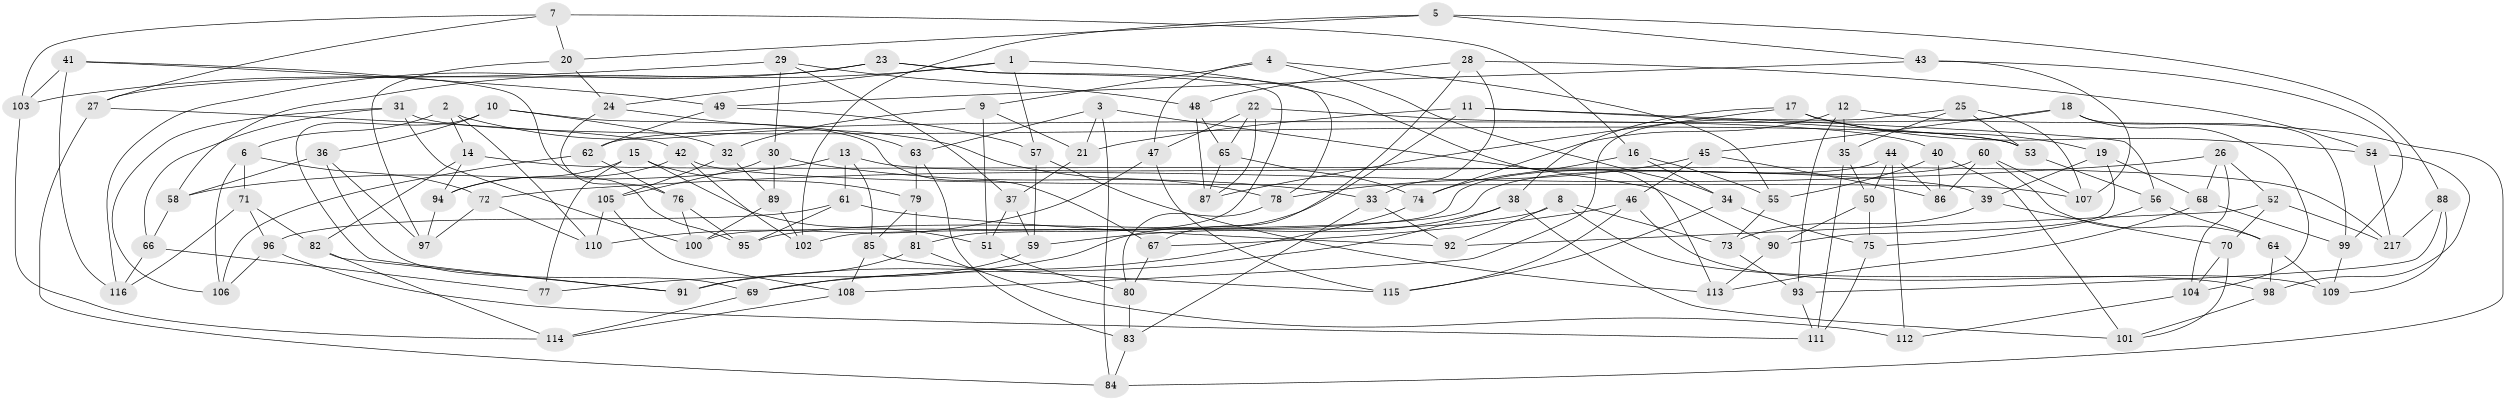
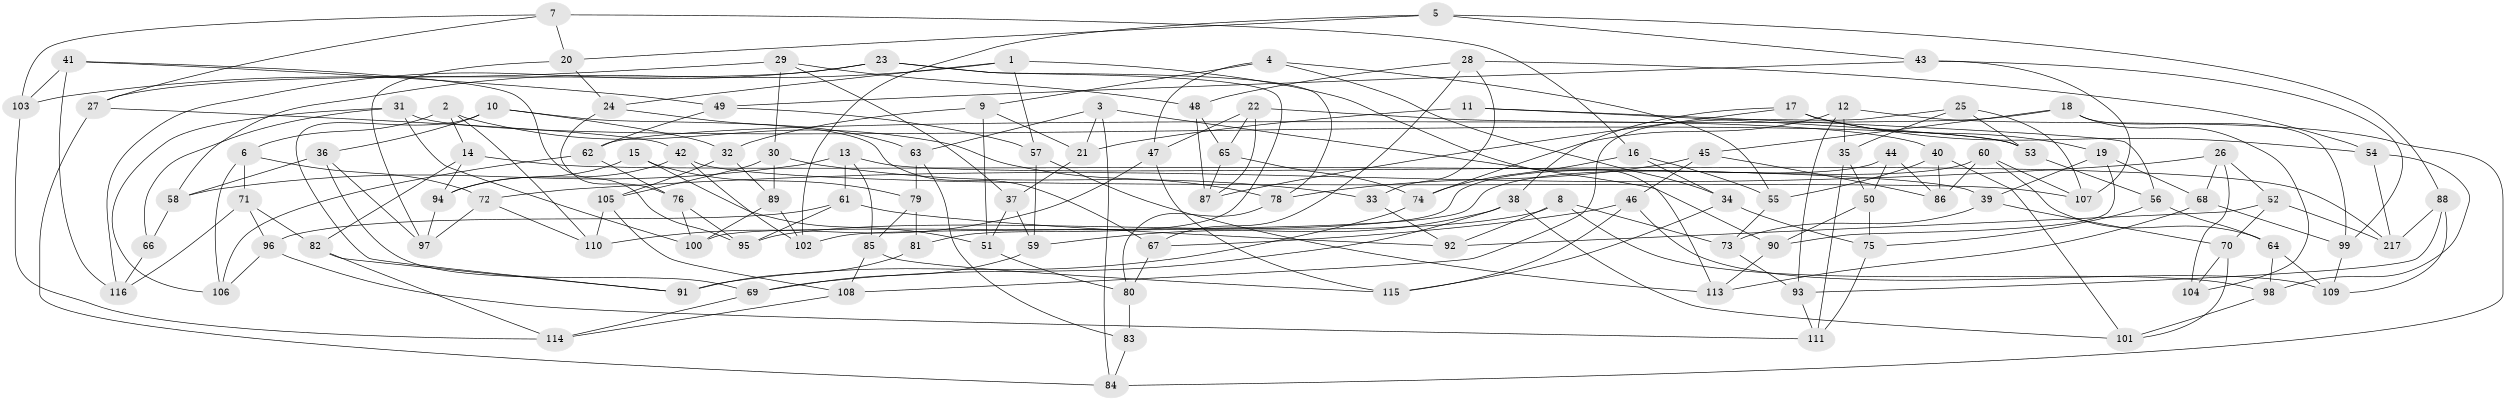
(1256, 267) -> none
(545, 293) -> none
(1905, 340) -> none
